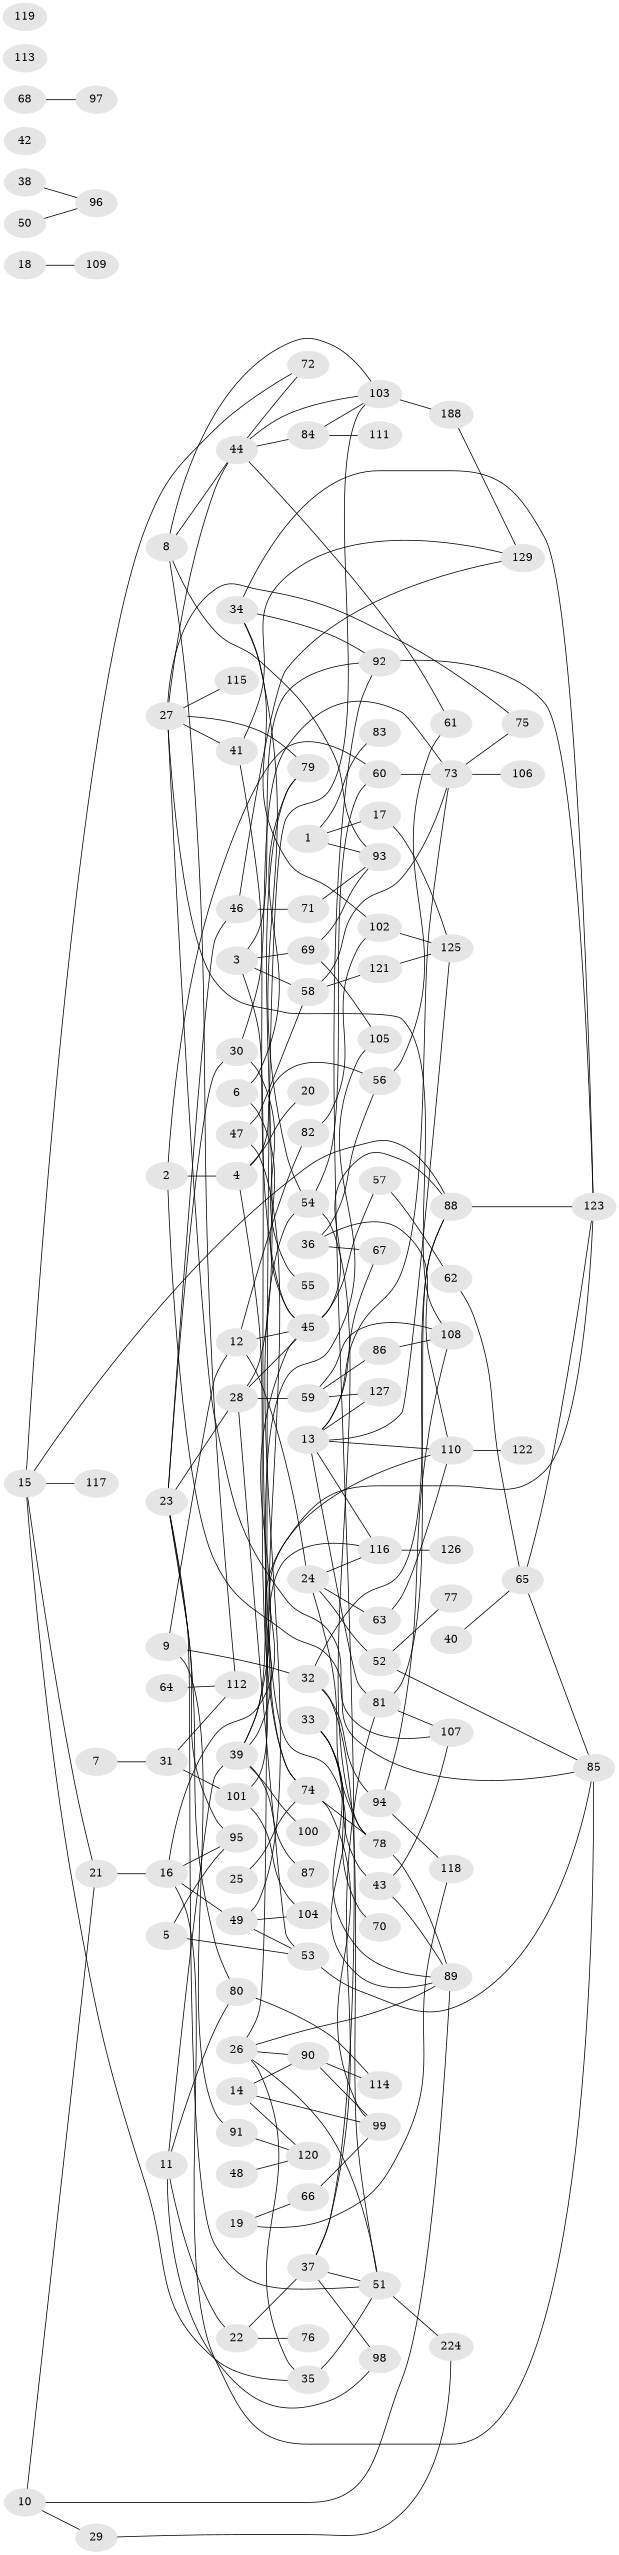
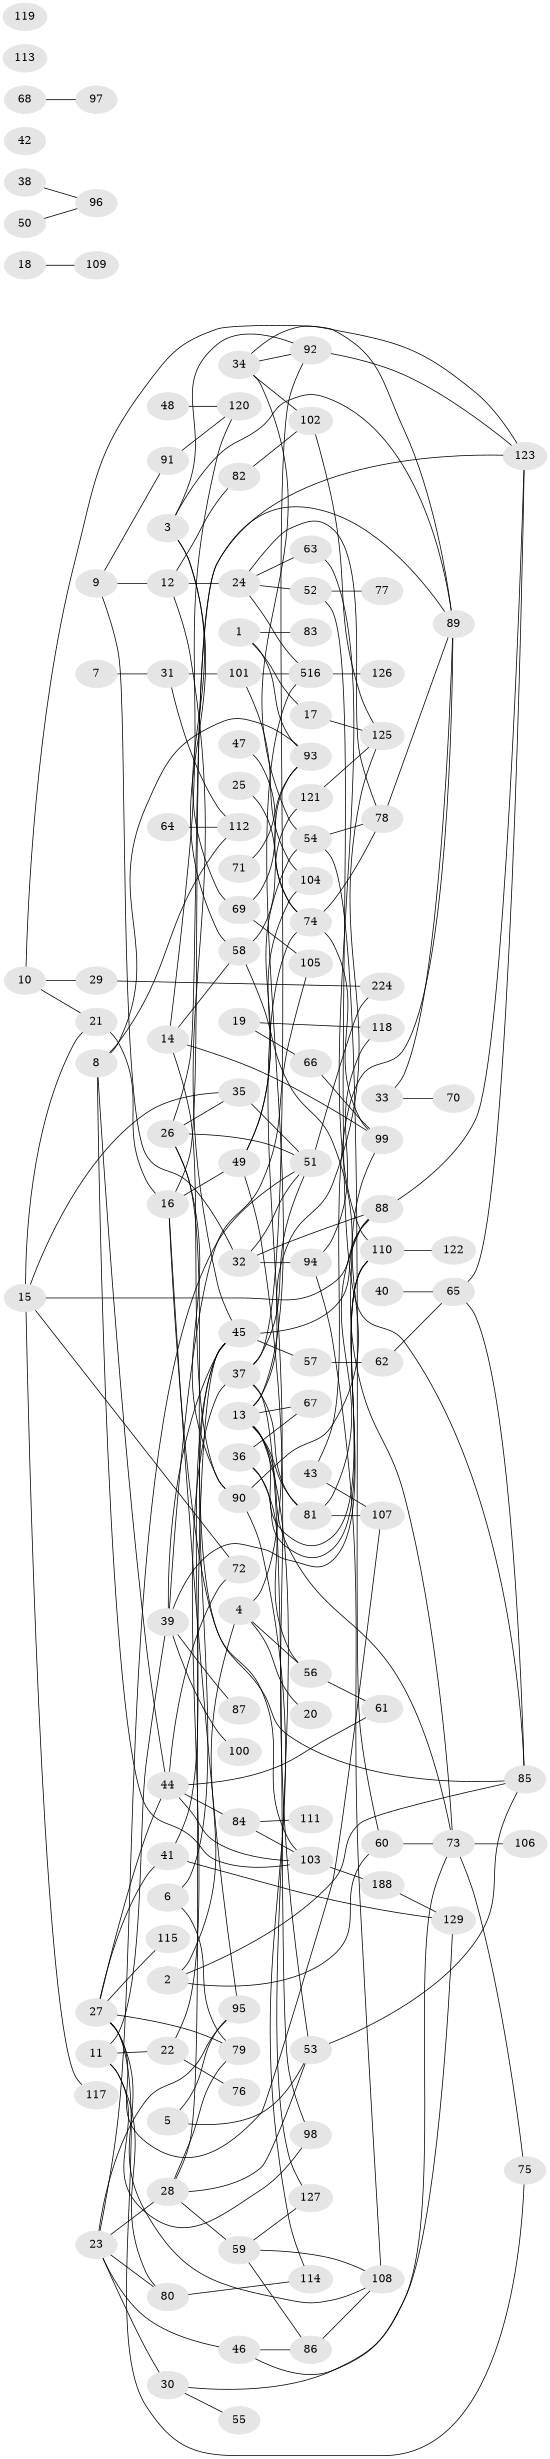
(273, 909) -> (275, 2350)
(278, 1066) -> (204, 995)
(380, 1550) -> (311, 674)
(343, 1804) -> none
